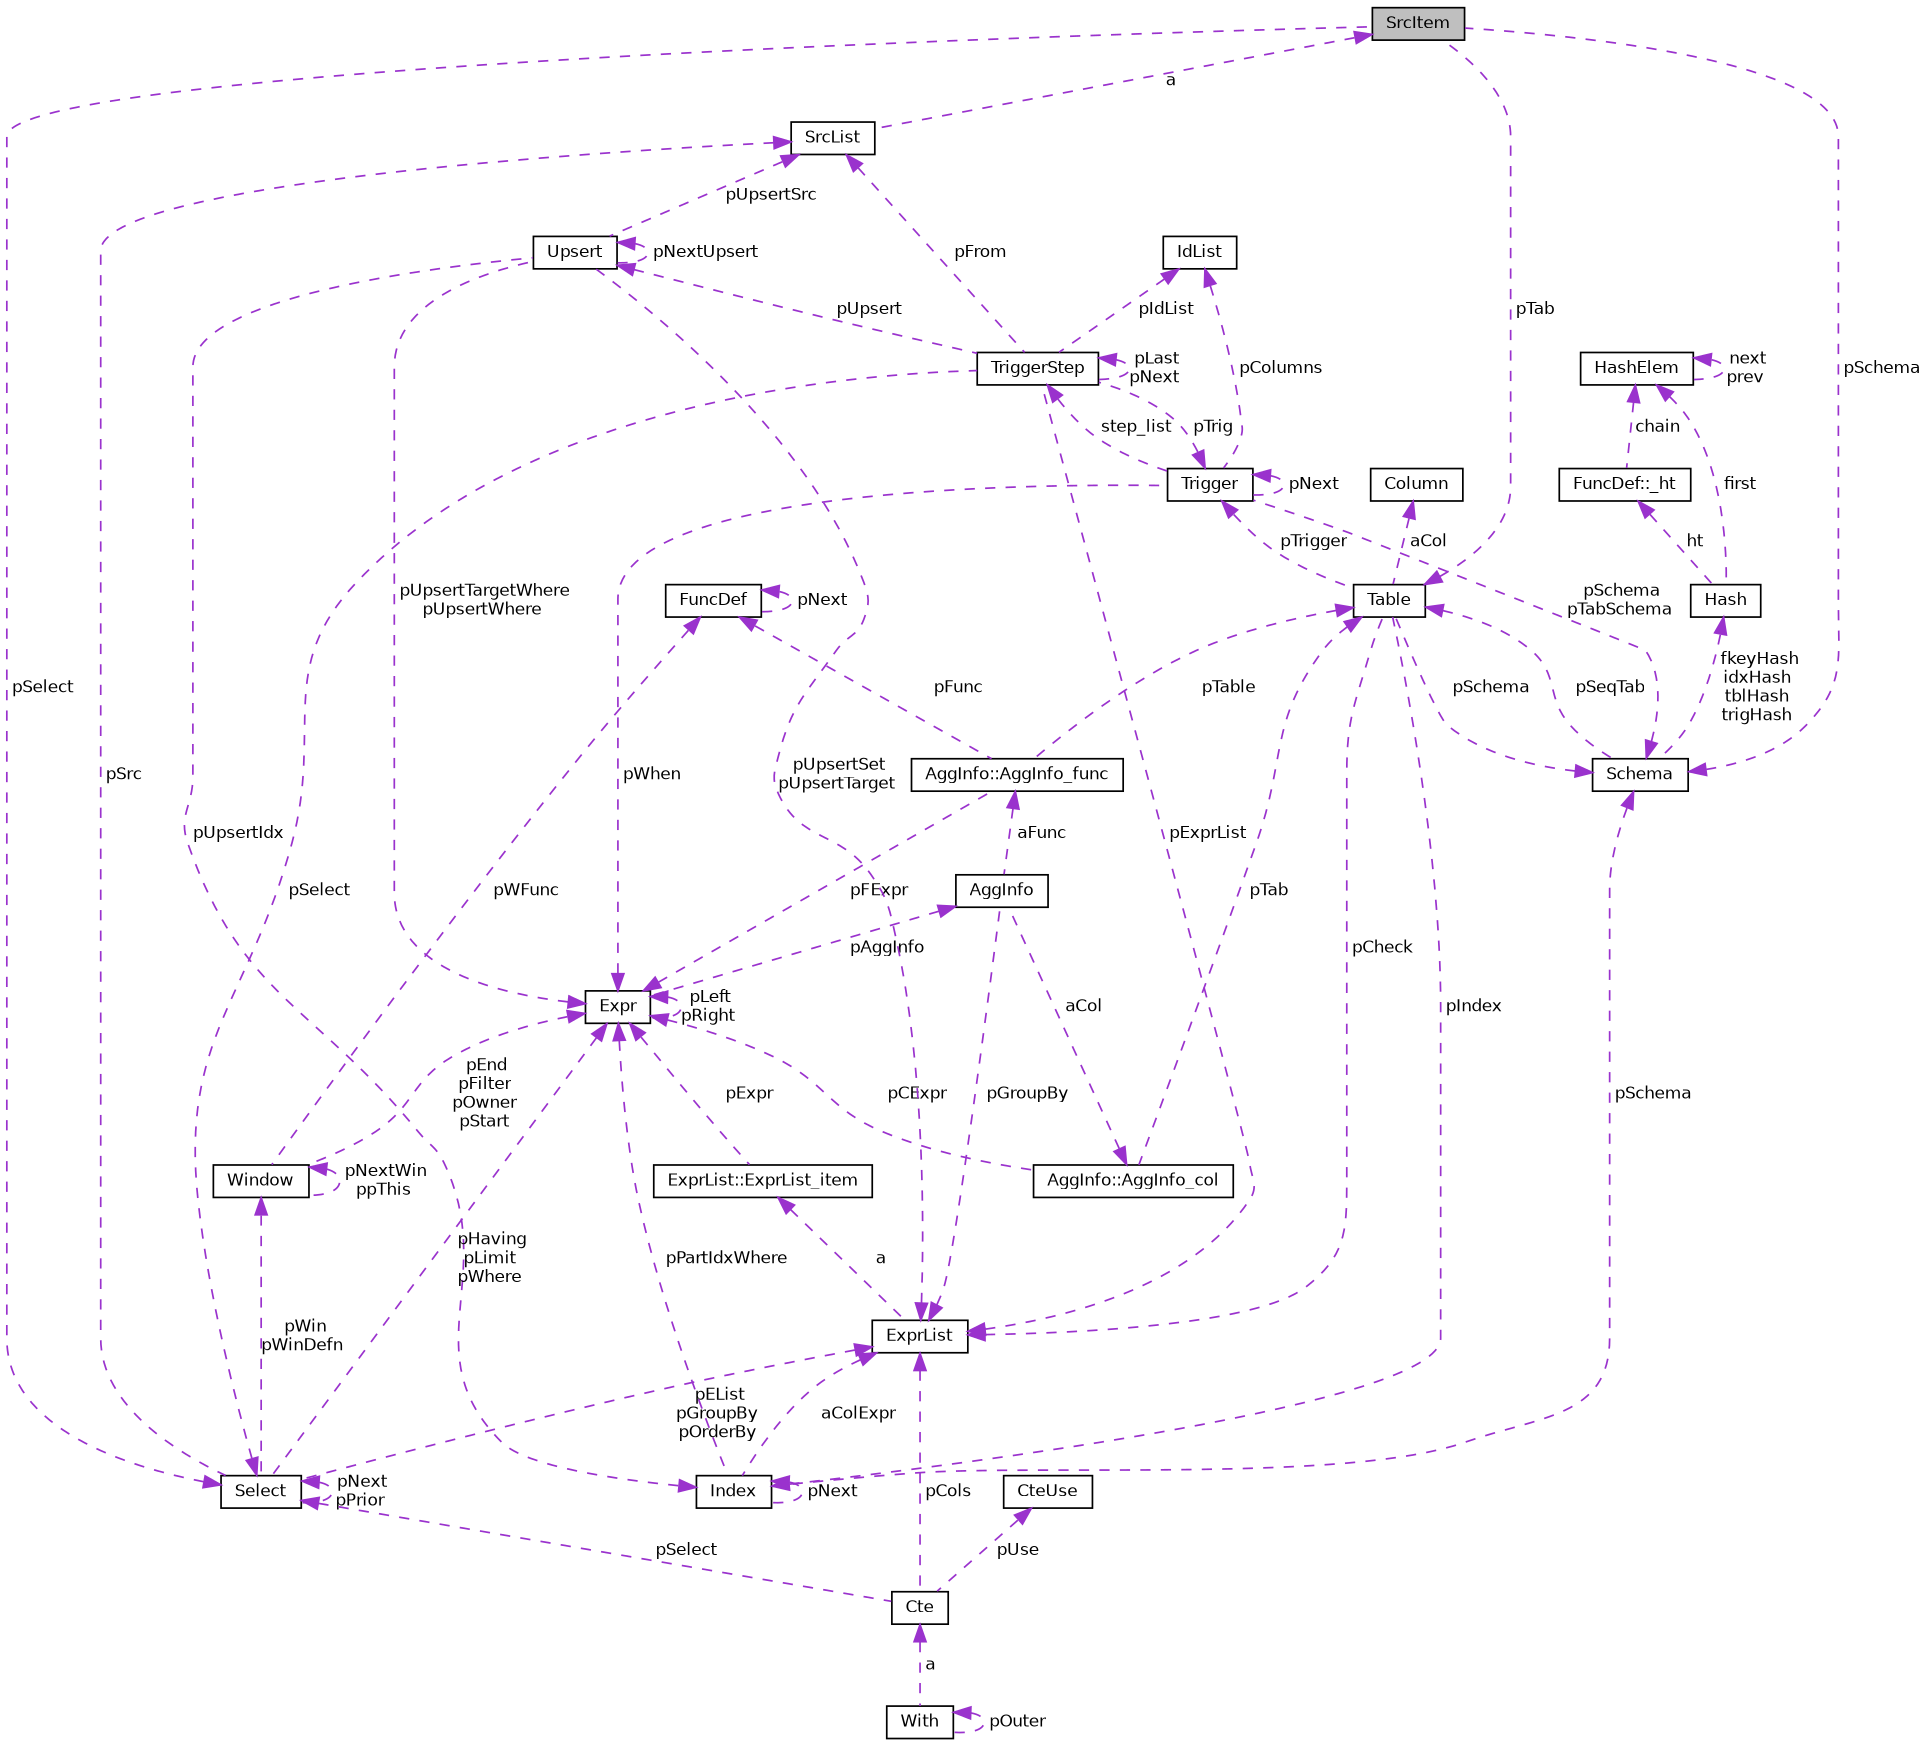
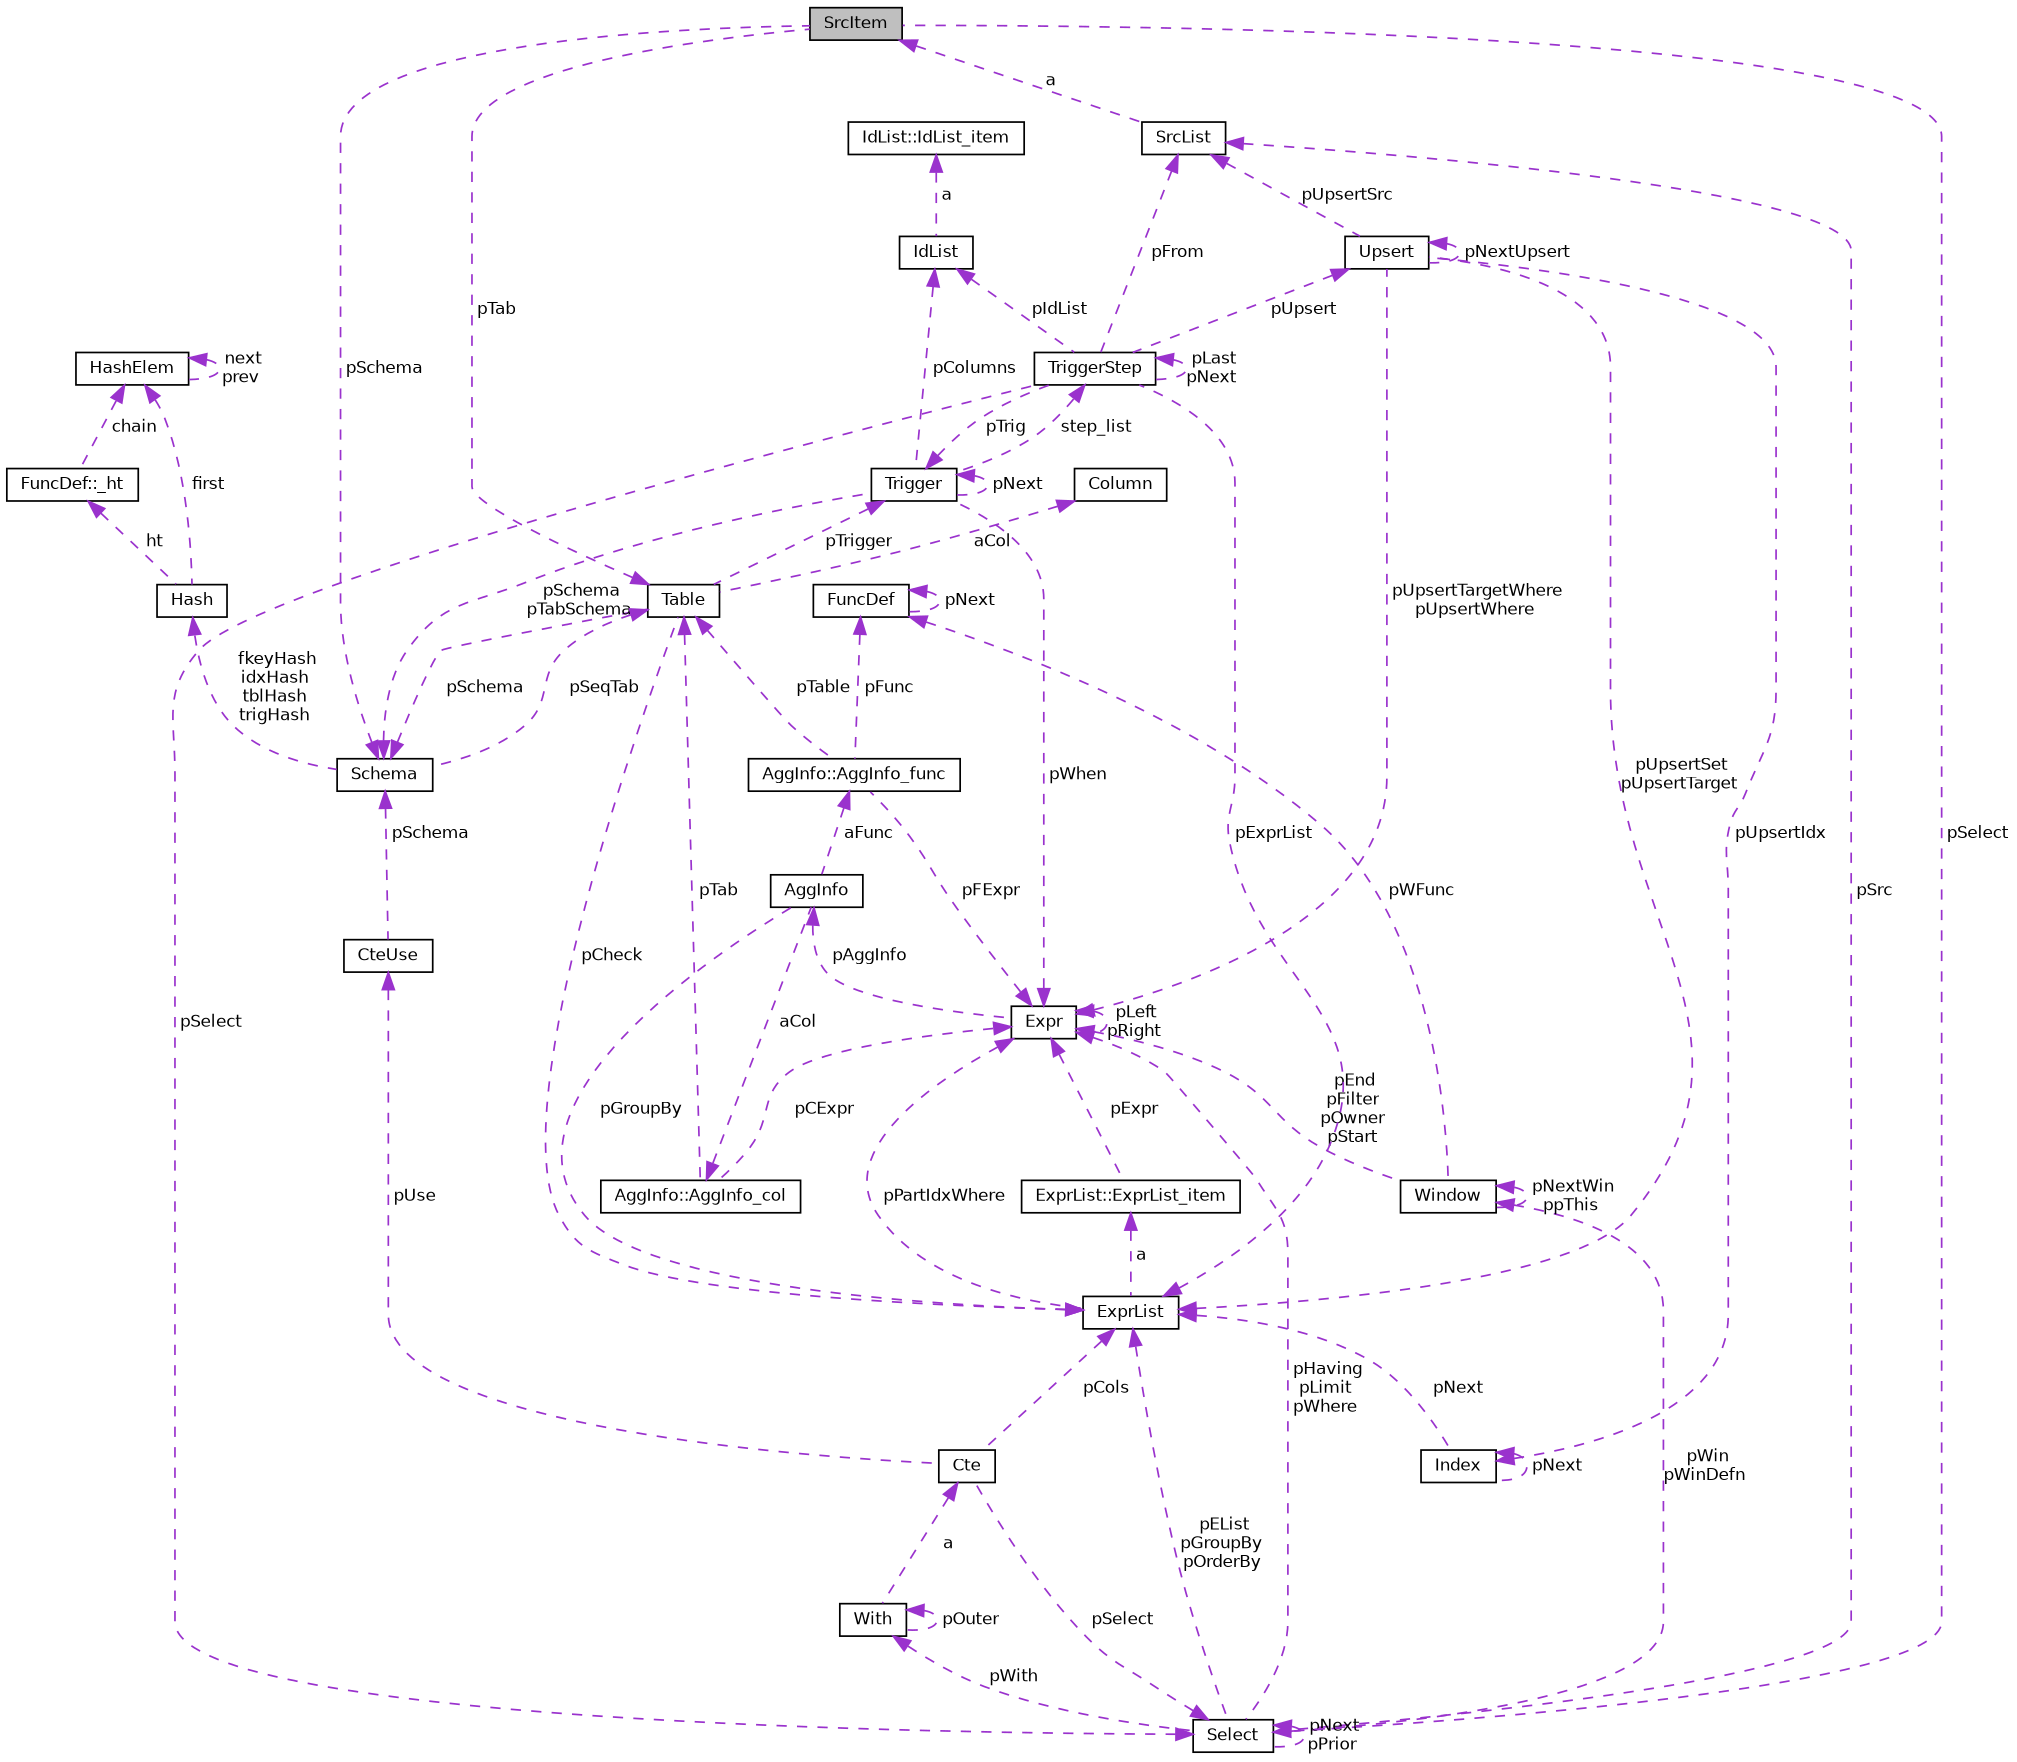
none -> (936, 138)
(654, 1263) -> (878, 1216)
(1441, 1314) -> none
(856, 1414) -> (1456, 1389)
(1480, 1437) -> (387, 874)
none -> (1045, 1705)
